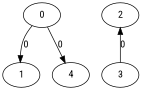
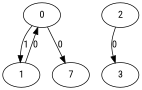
(26, 45) -> (26, 45)
none -> (30, 48)
(120, 49) -> (112, 41)
(71, 75) -> (71, 75)
